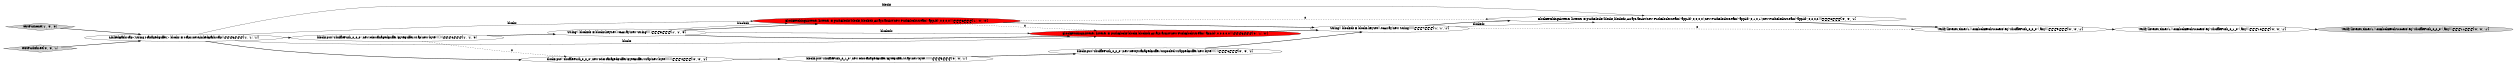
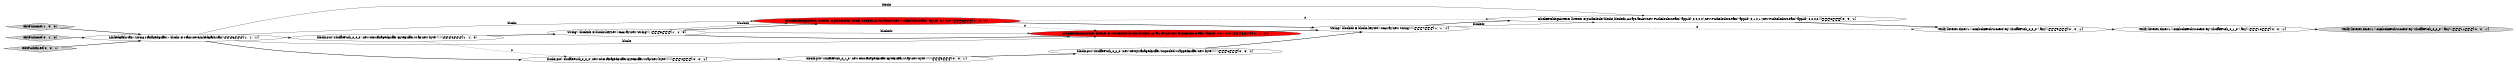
none -> (40, 38)
